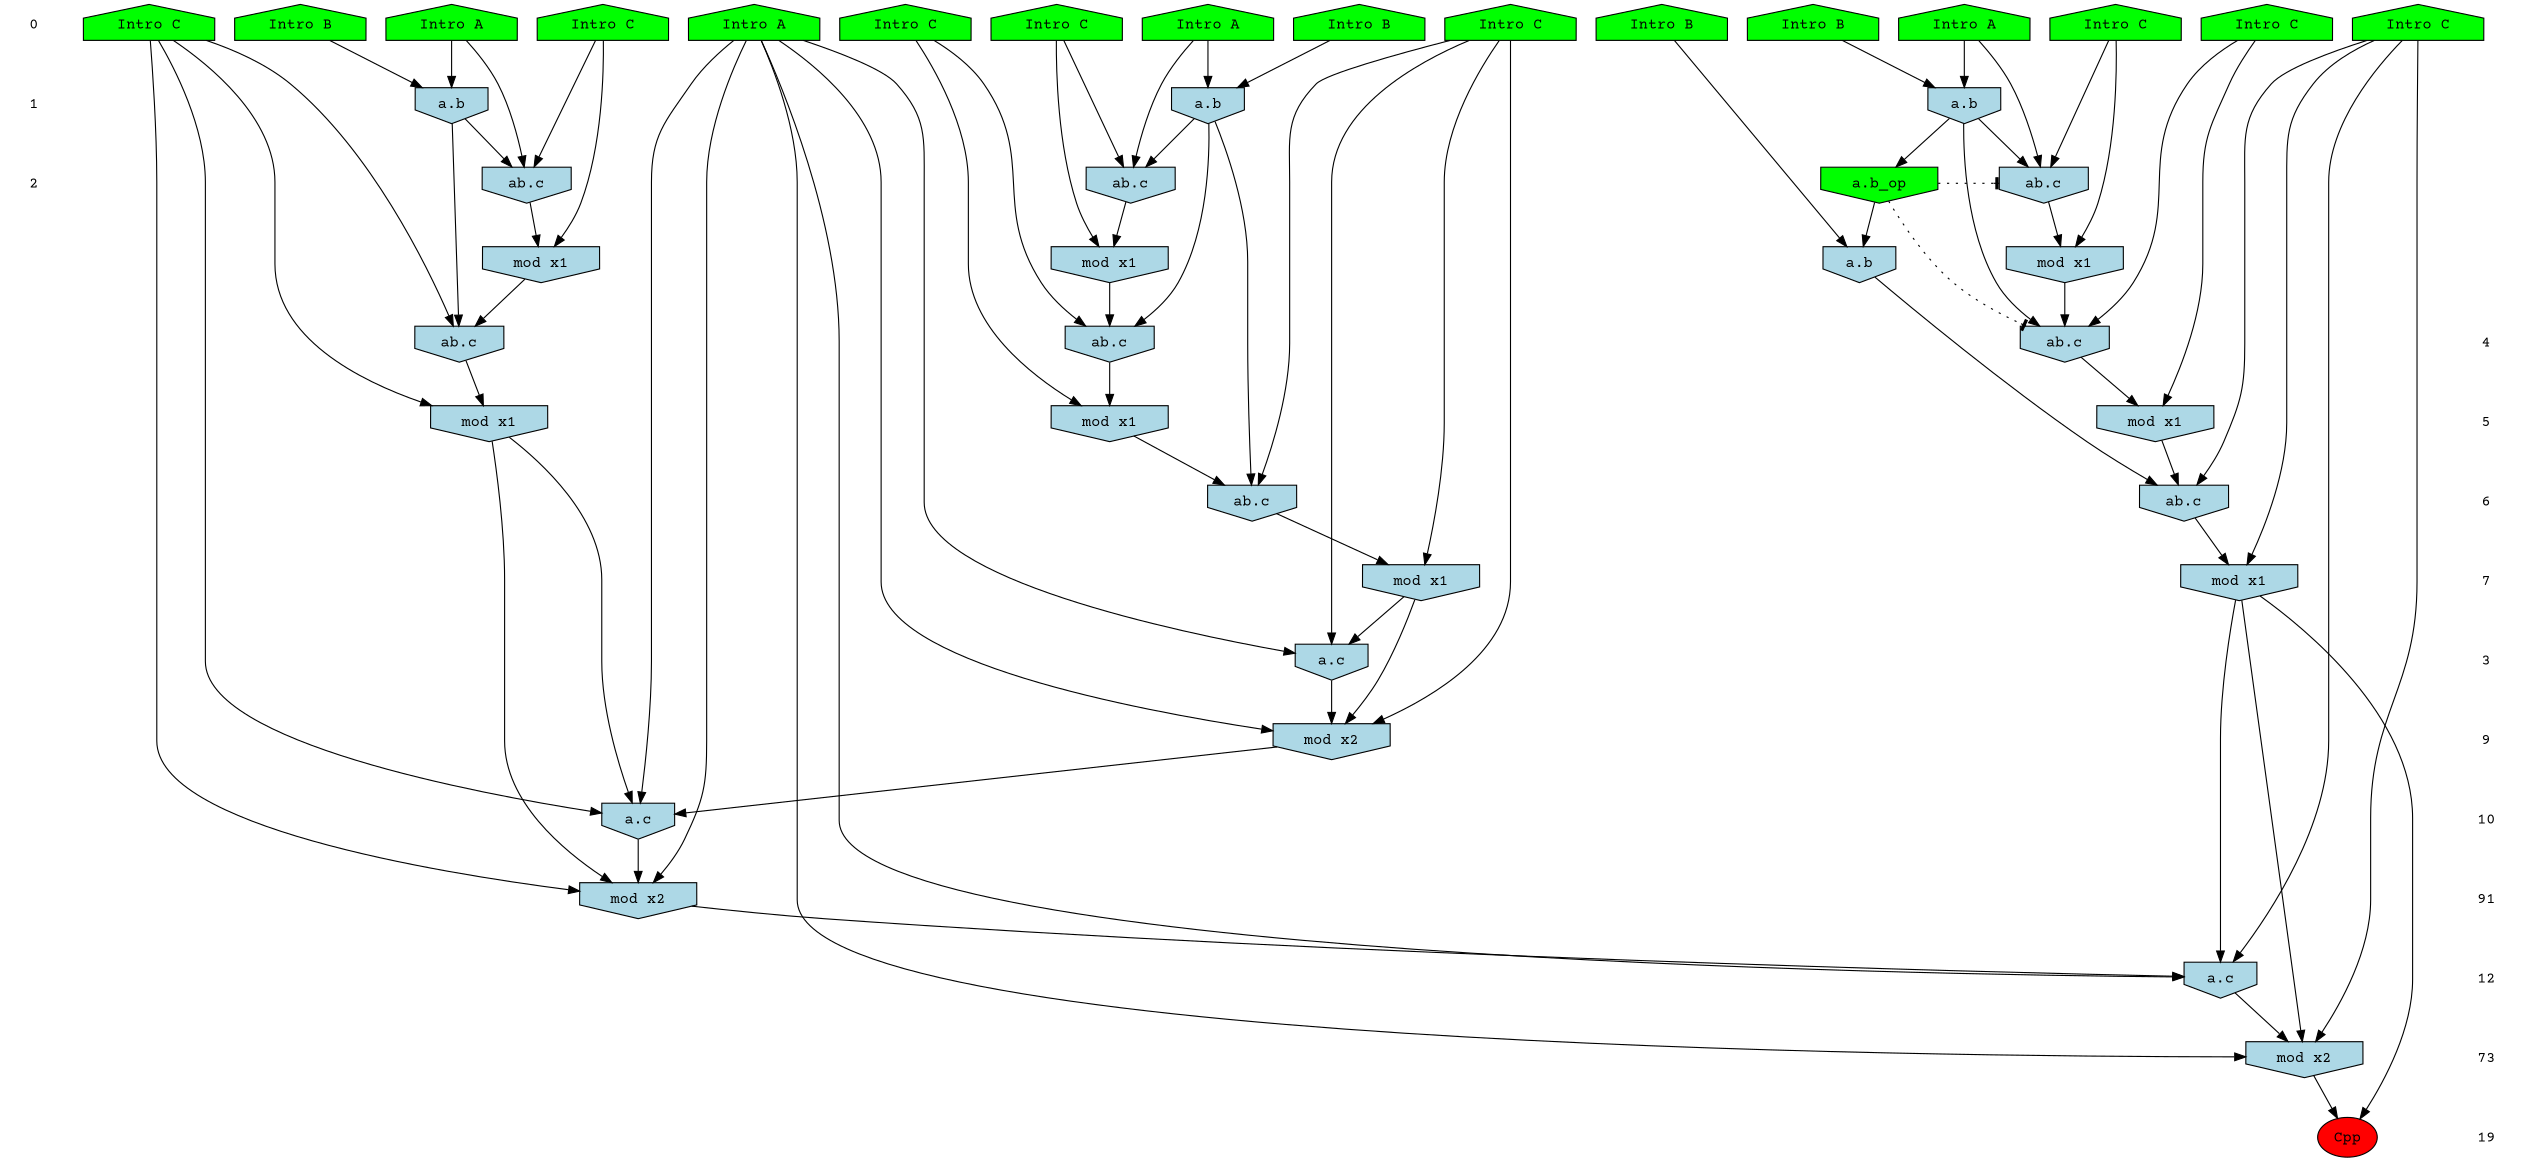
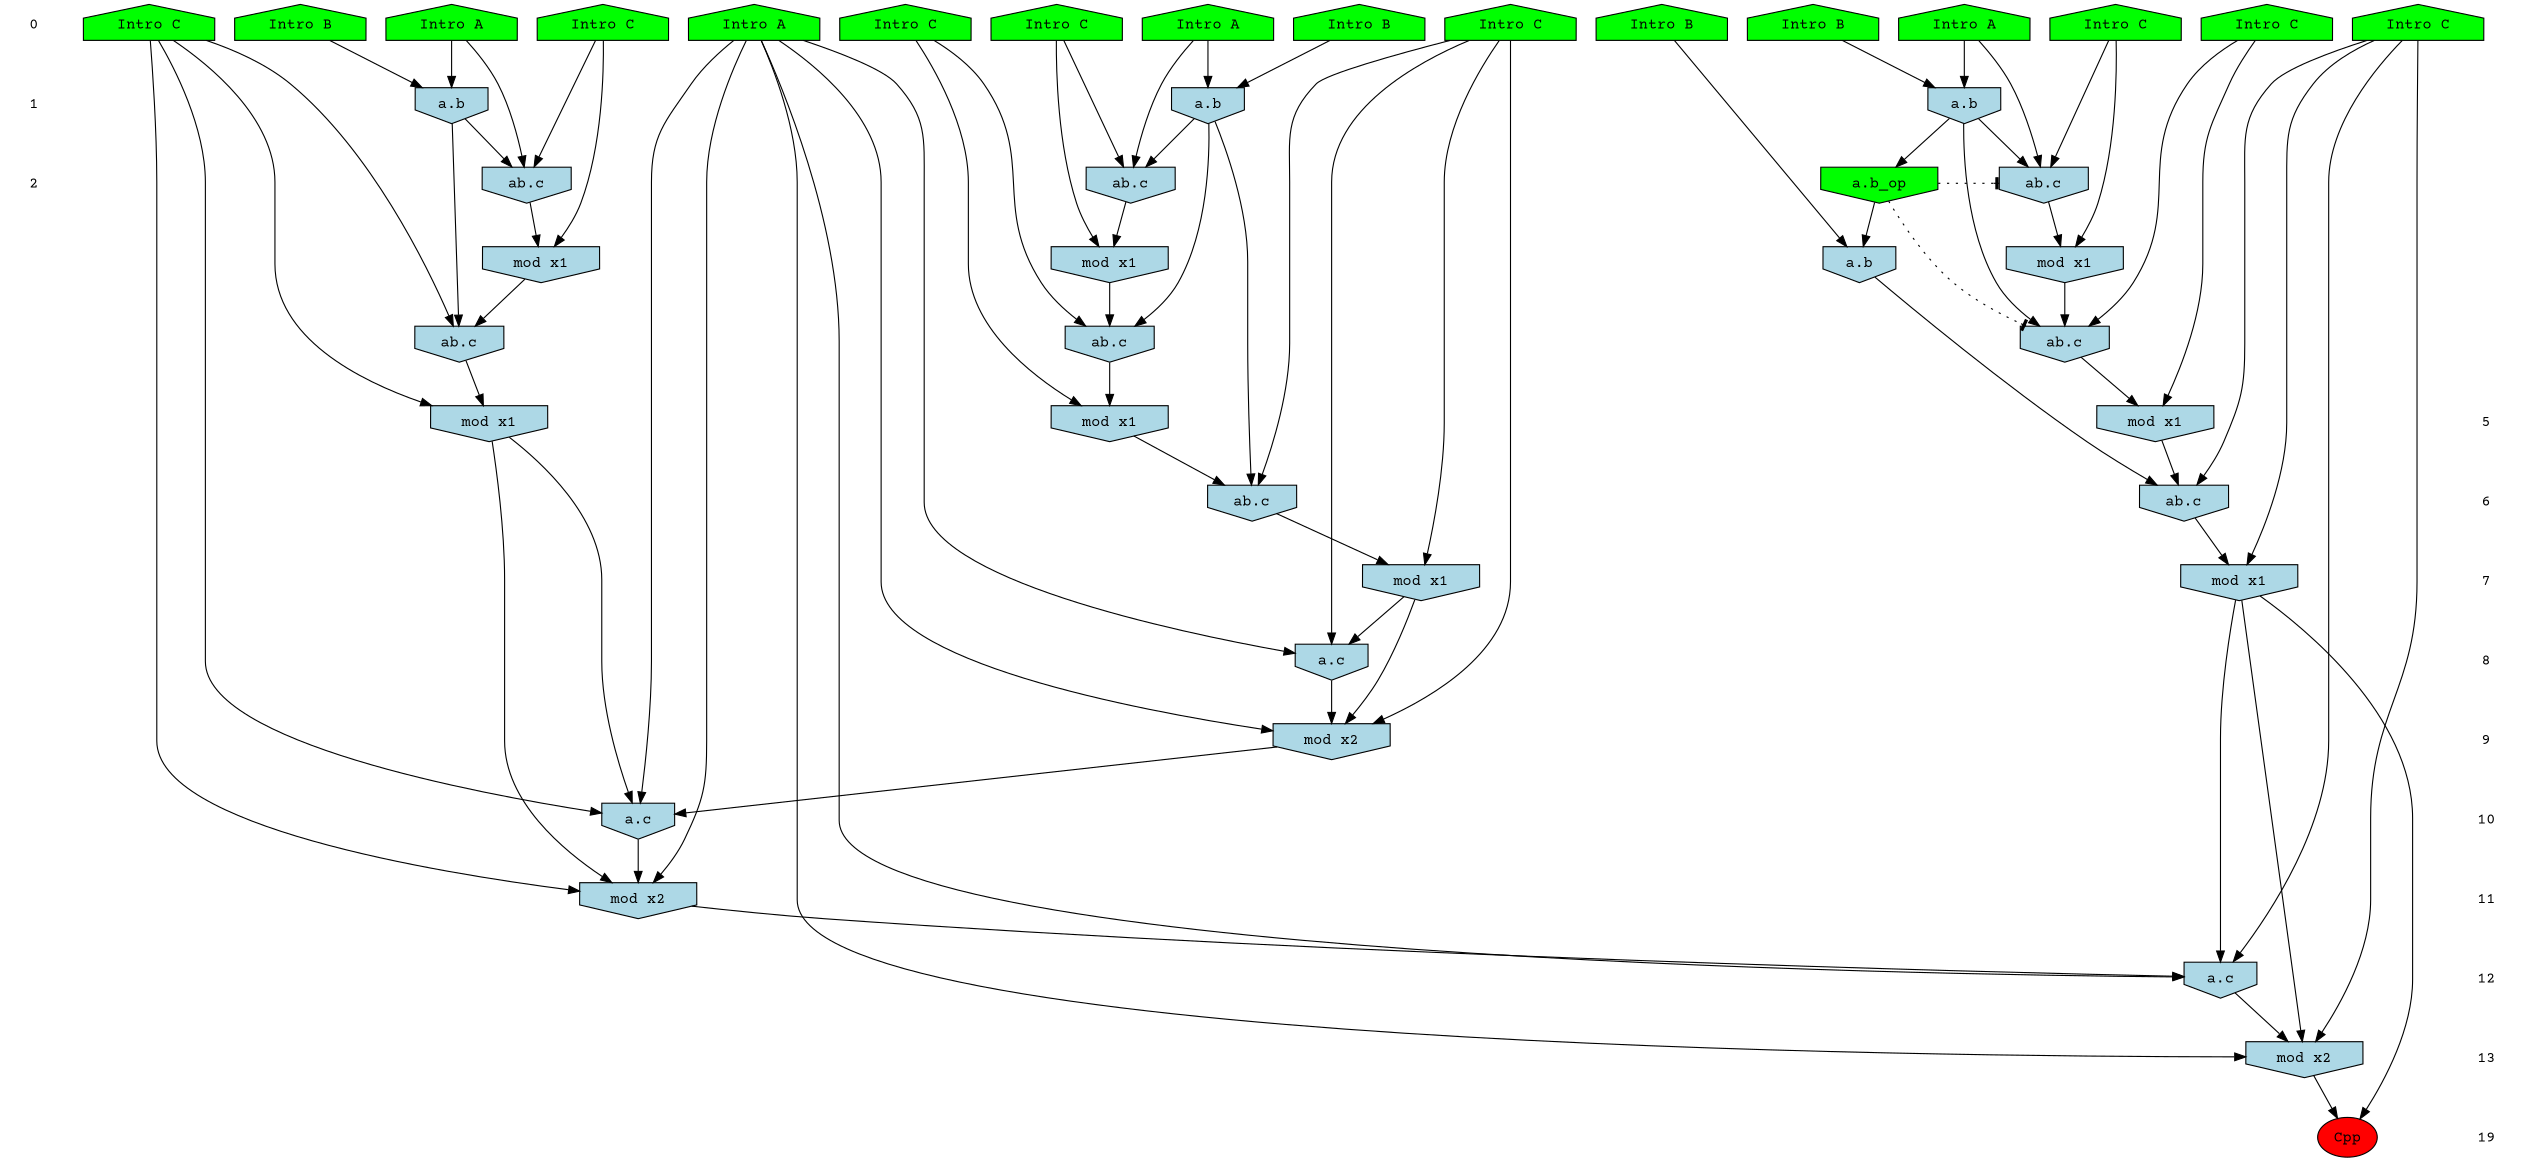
(2487, 342) -> none
(2487, 660) -> (2487, 660)
(2487, 899) -> (2487, 899)
(2487, 1058) -> (2487, 1058)
